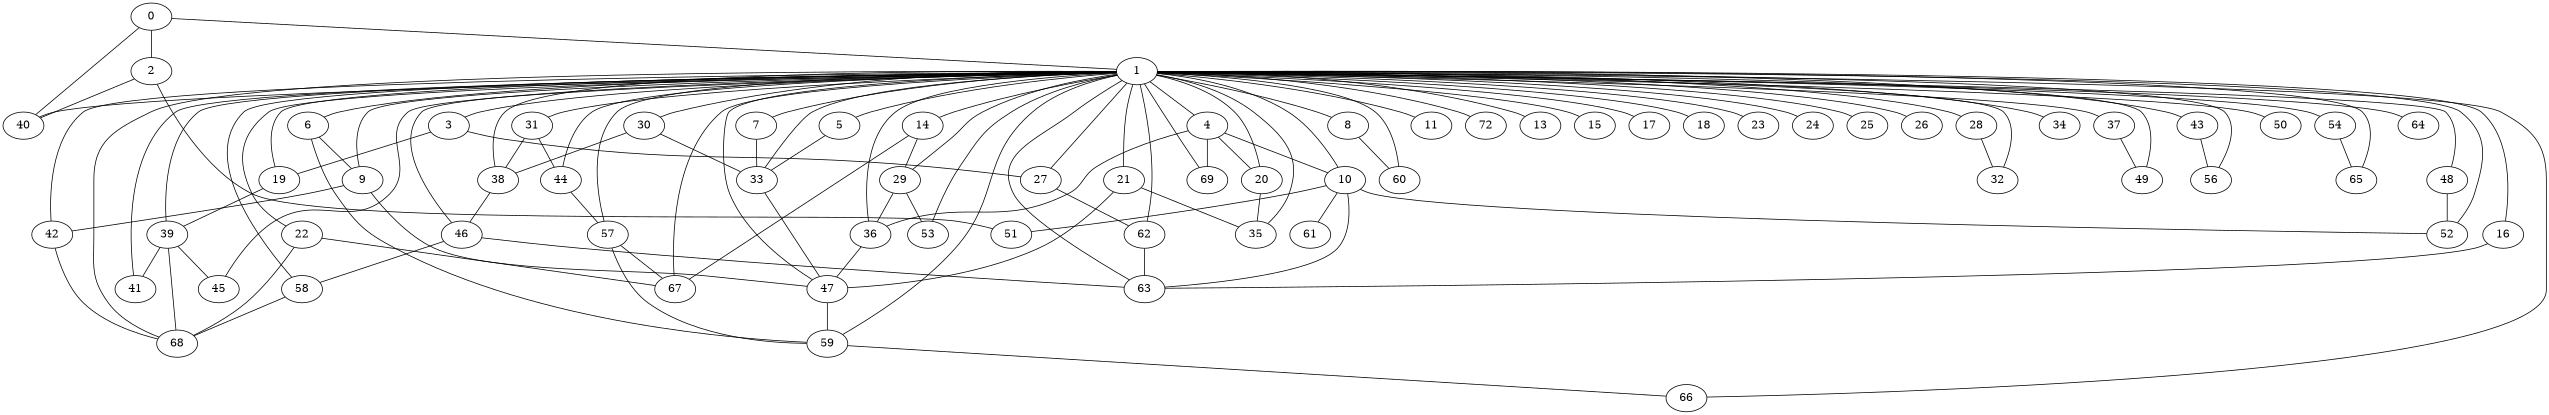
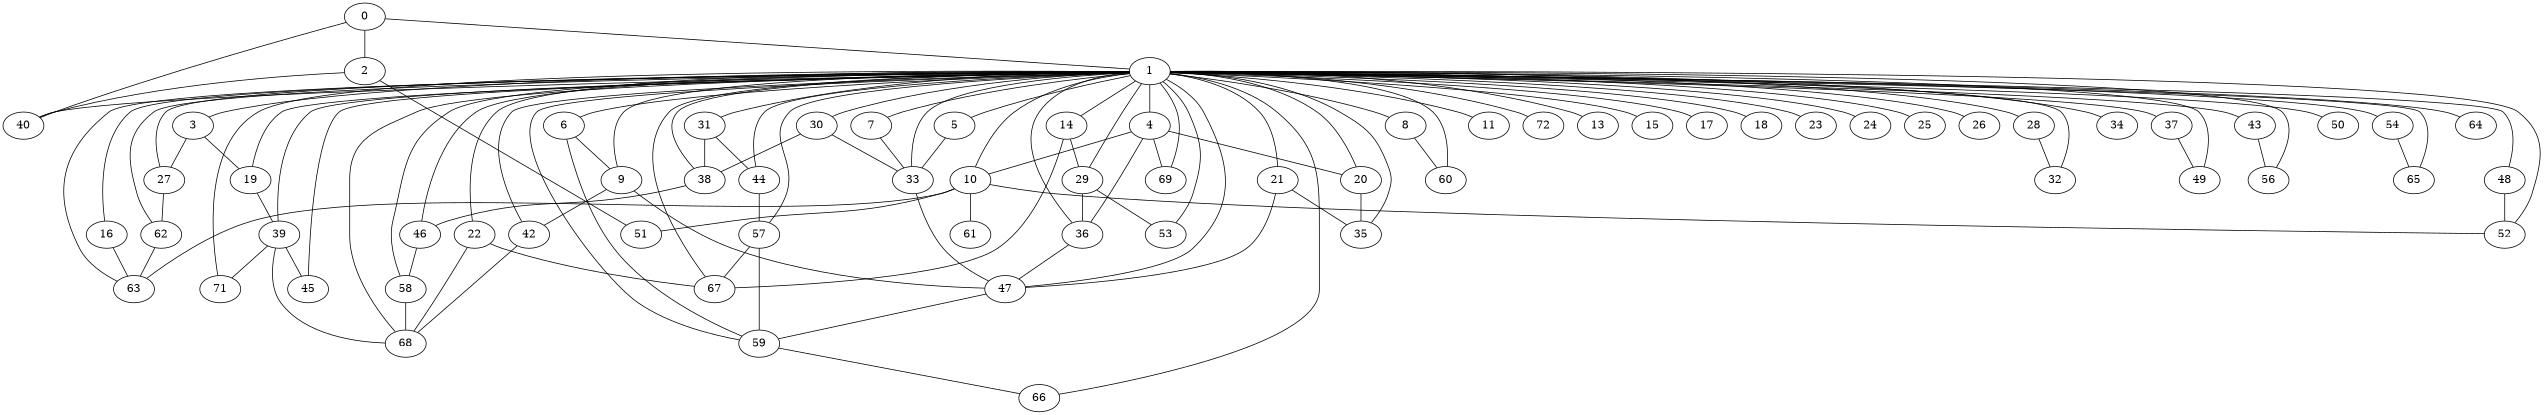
(803, 266) -> none
(135, 289) -> (220, 289)
